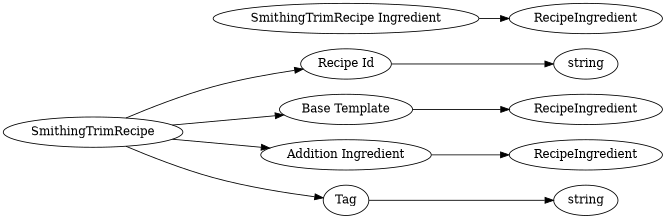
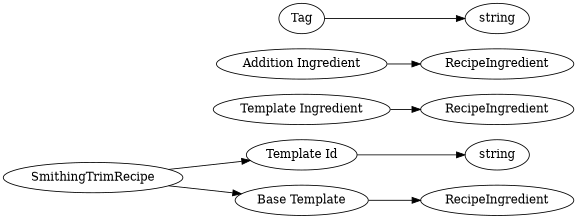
(346, 19) -> (302, 109)
(346, 64) -> (302, 155)
(217, 143) -> none
(218, 179) -> none
